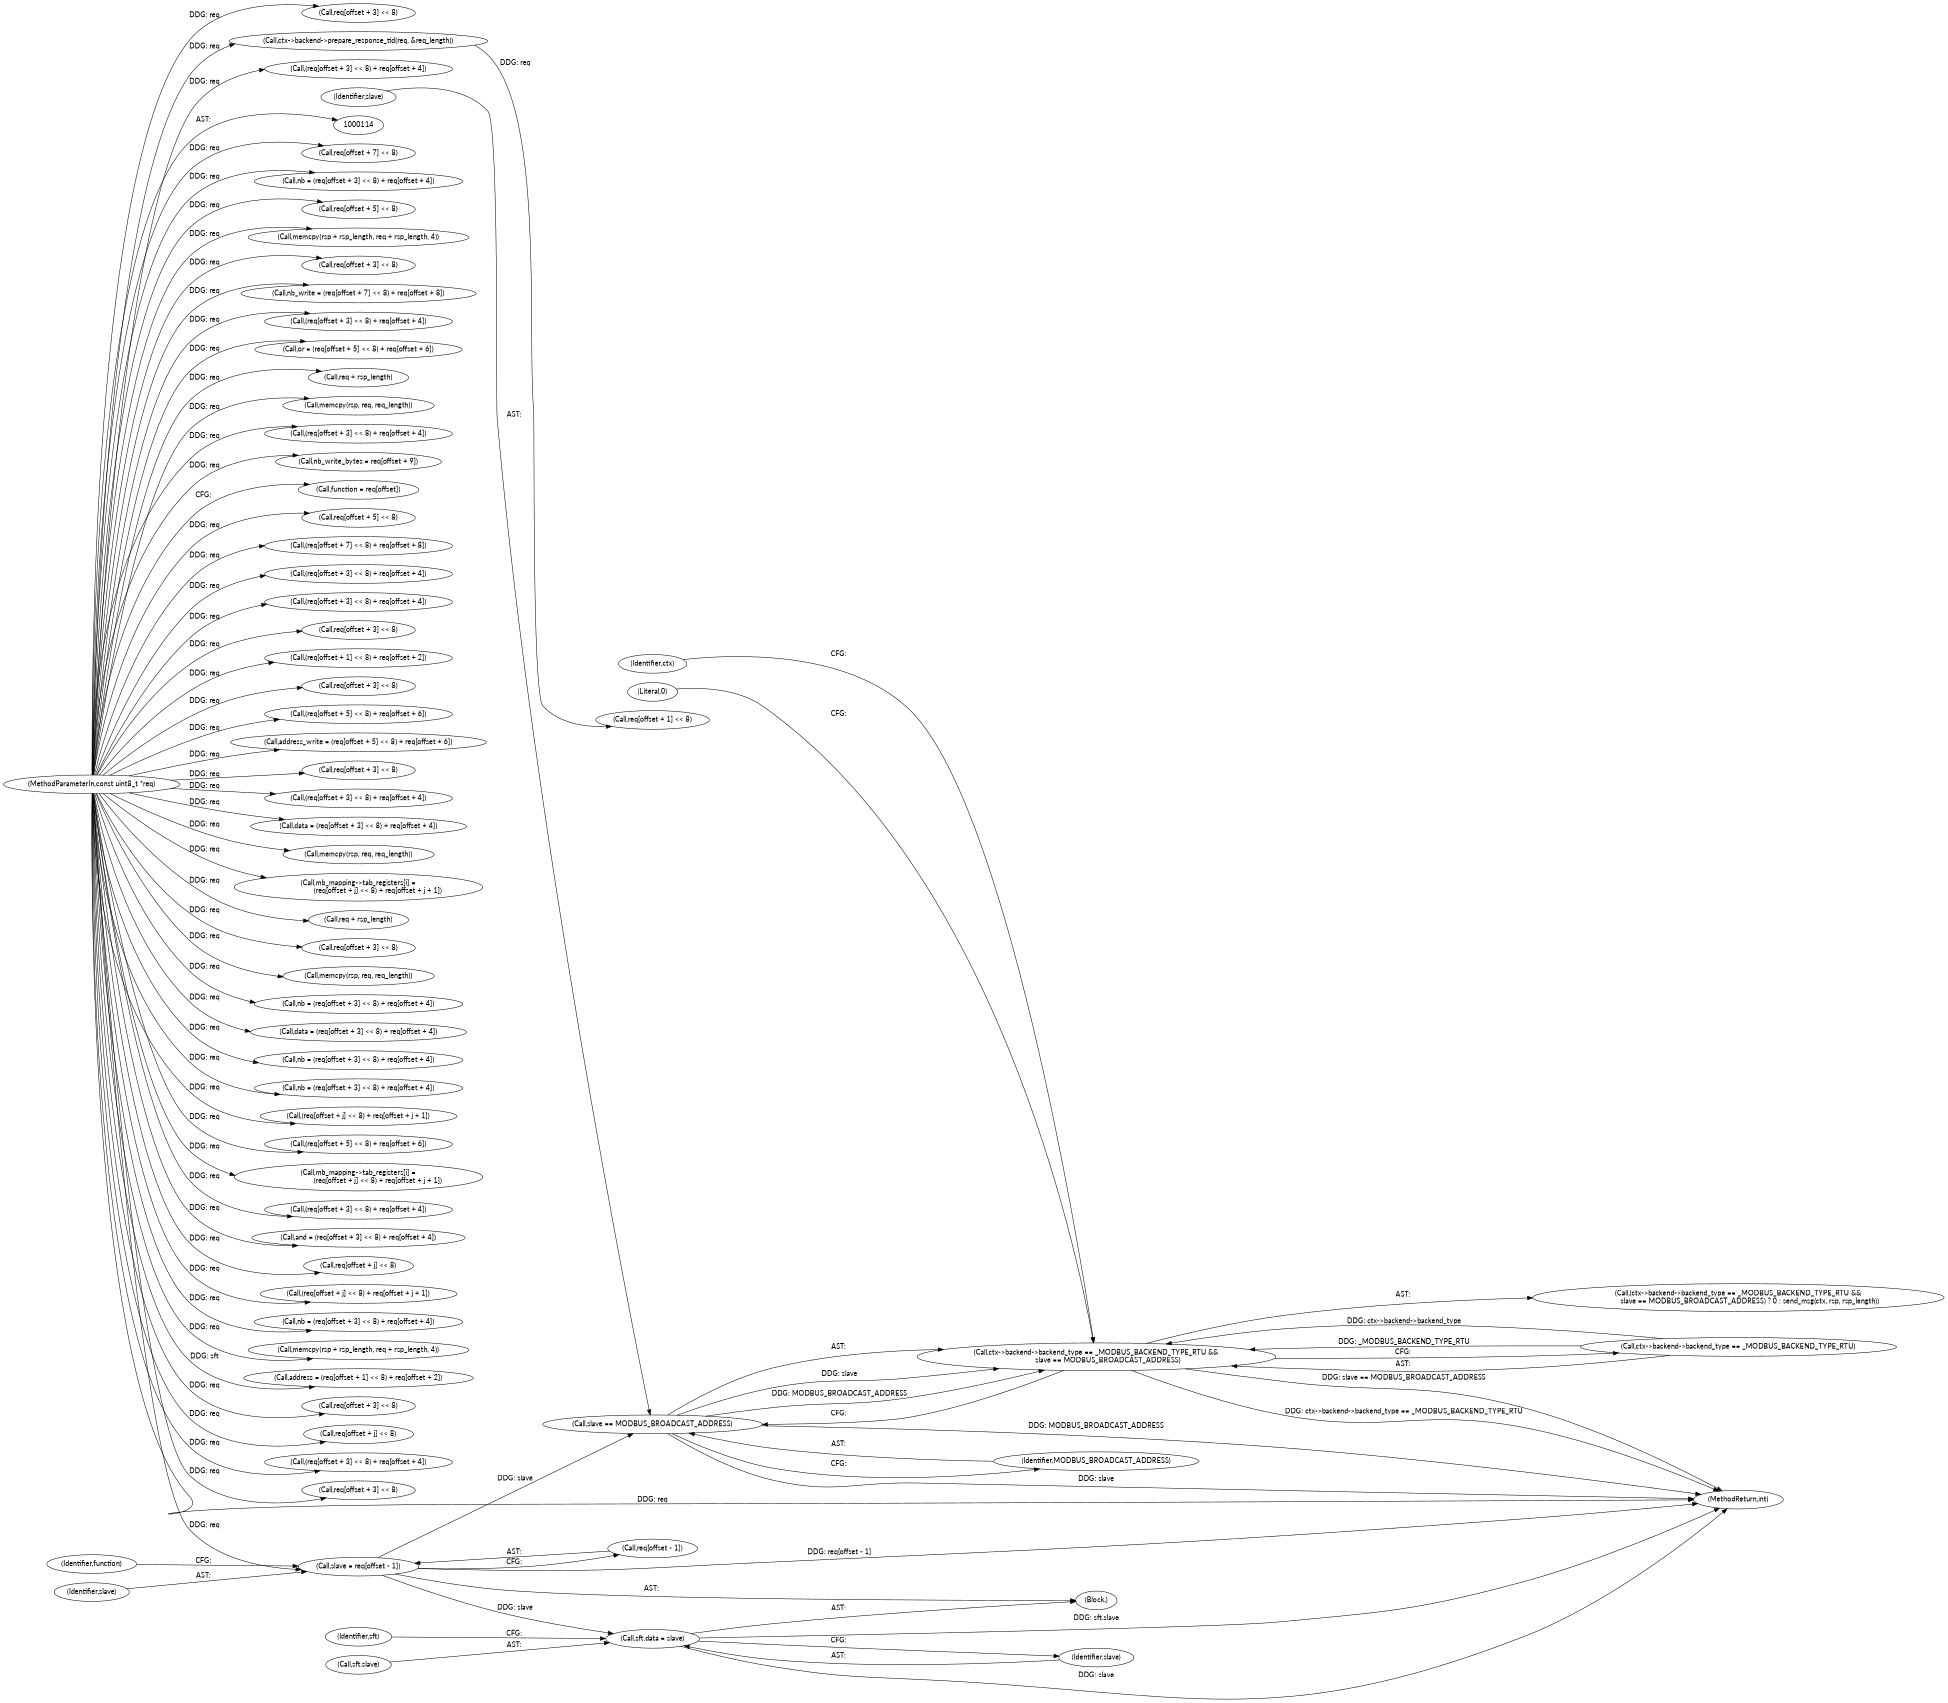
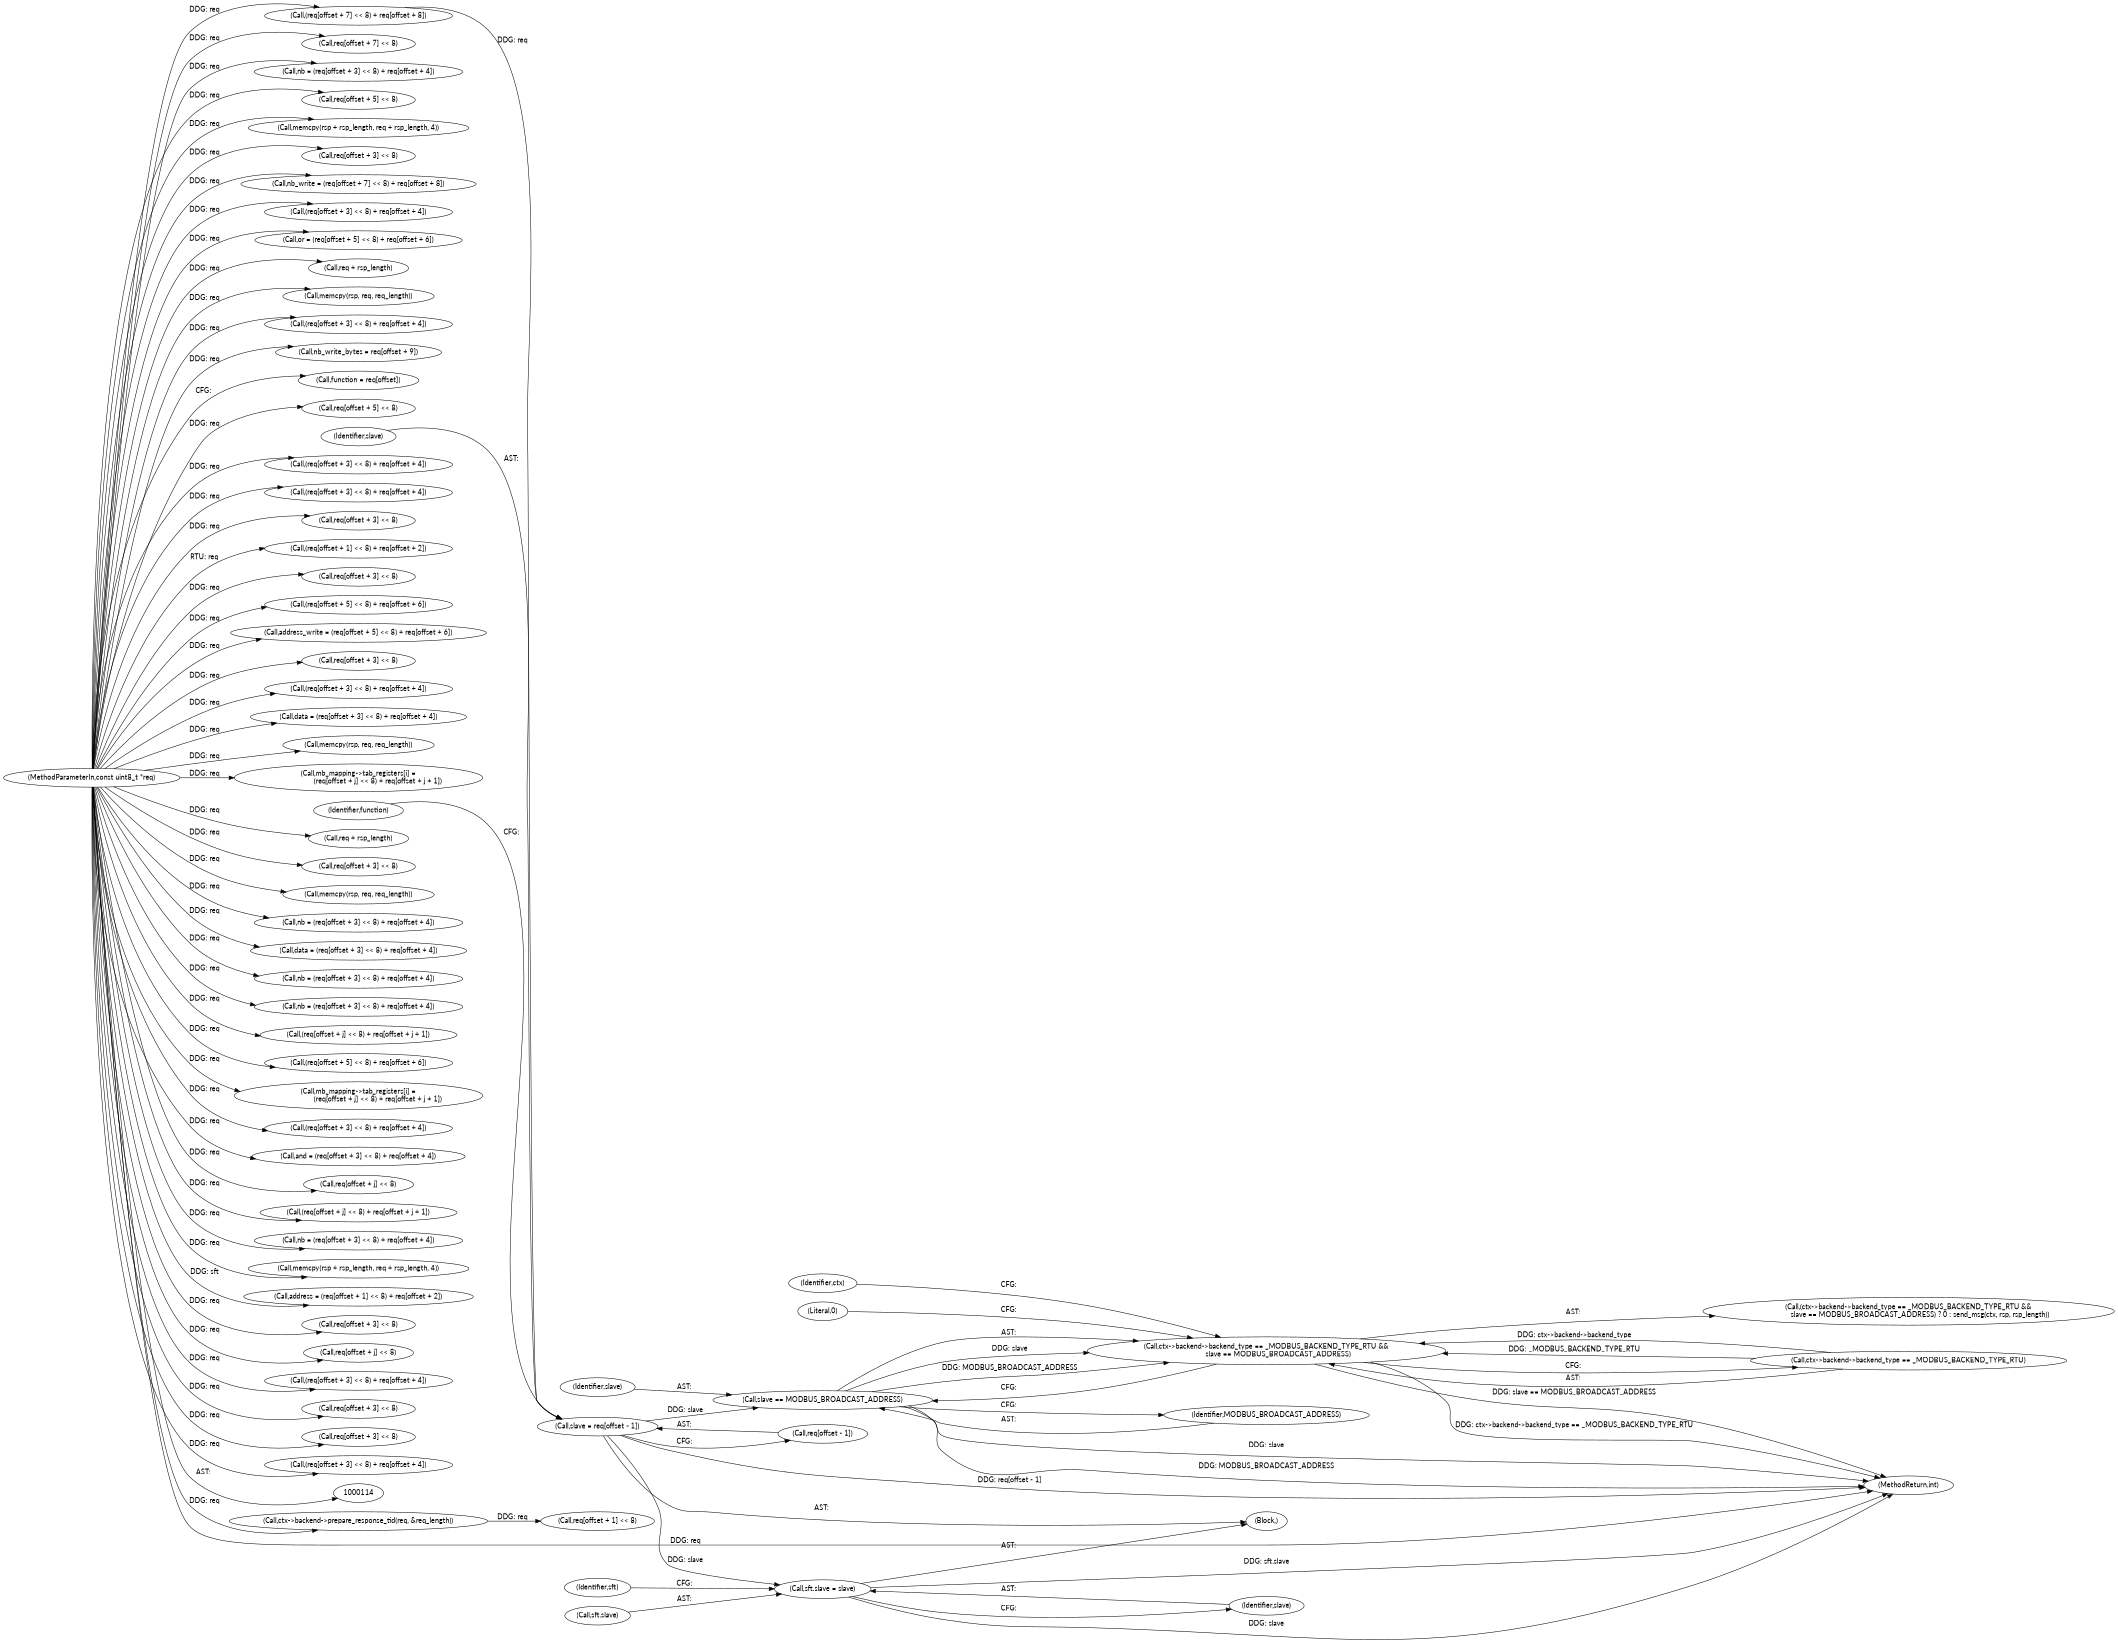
(205, 673) -> (205, 557)
(136, 1287) -> (528, 568)
(653, 1639) -> (823, 1589)
